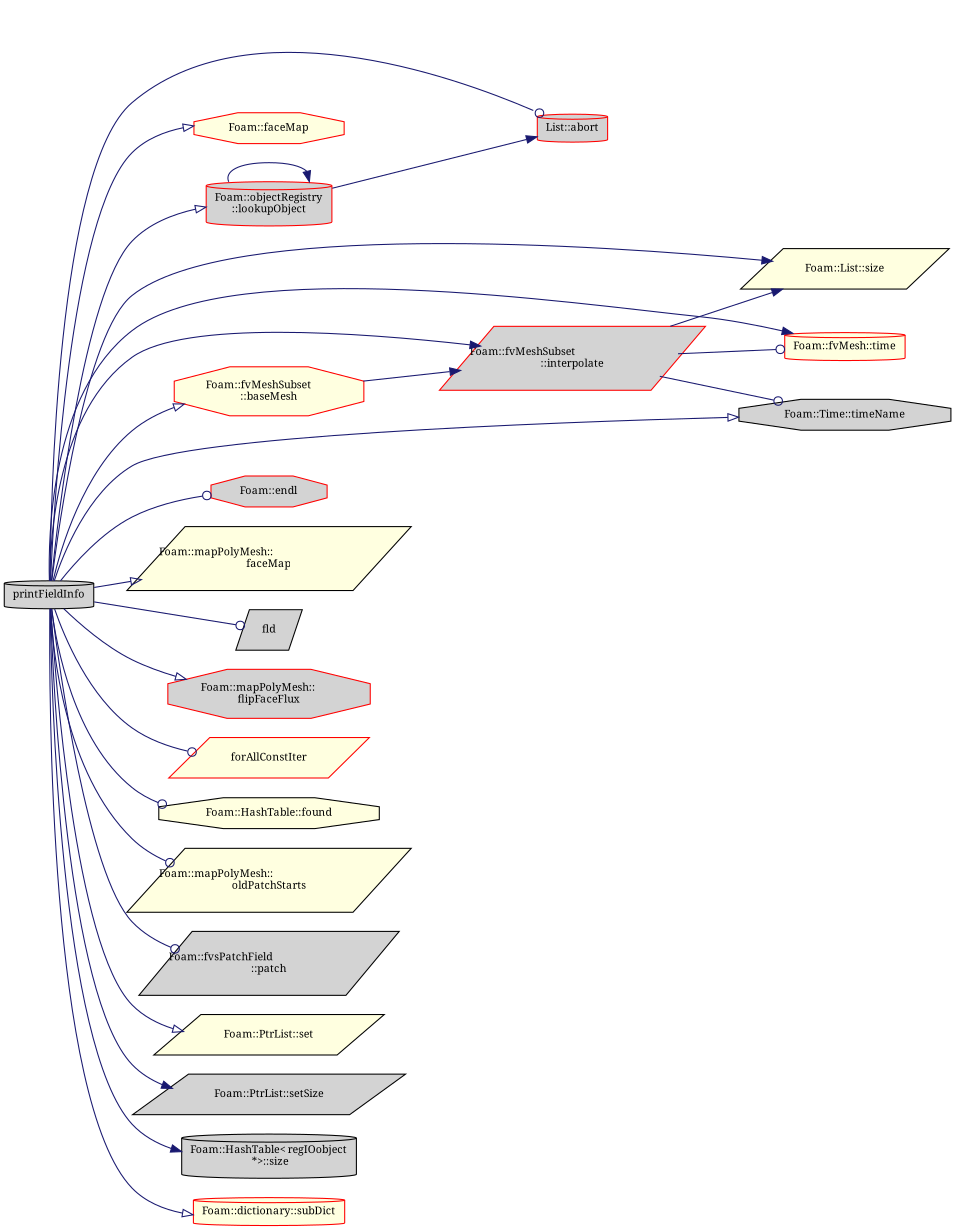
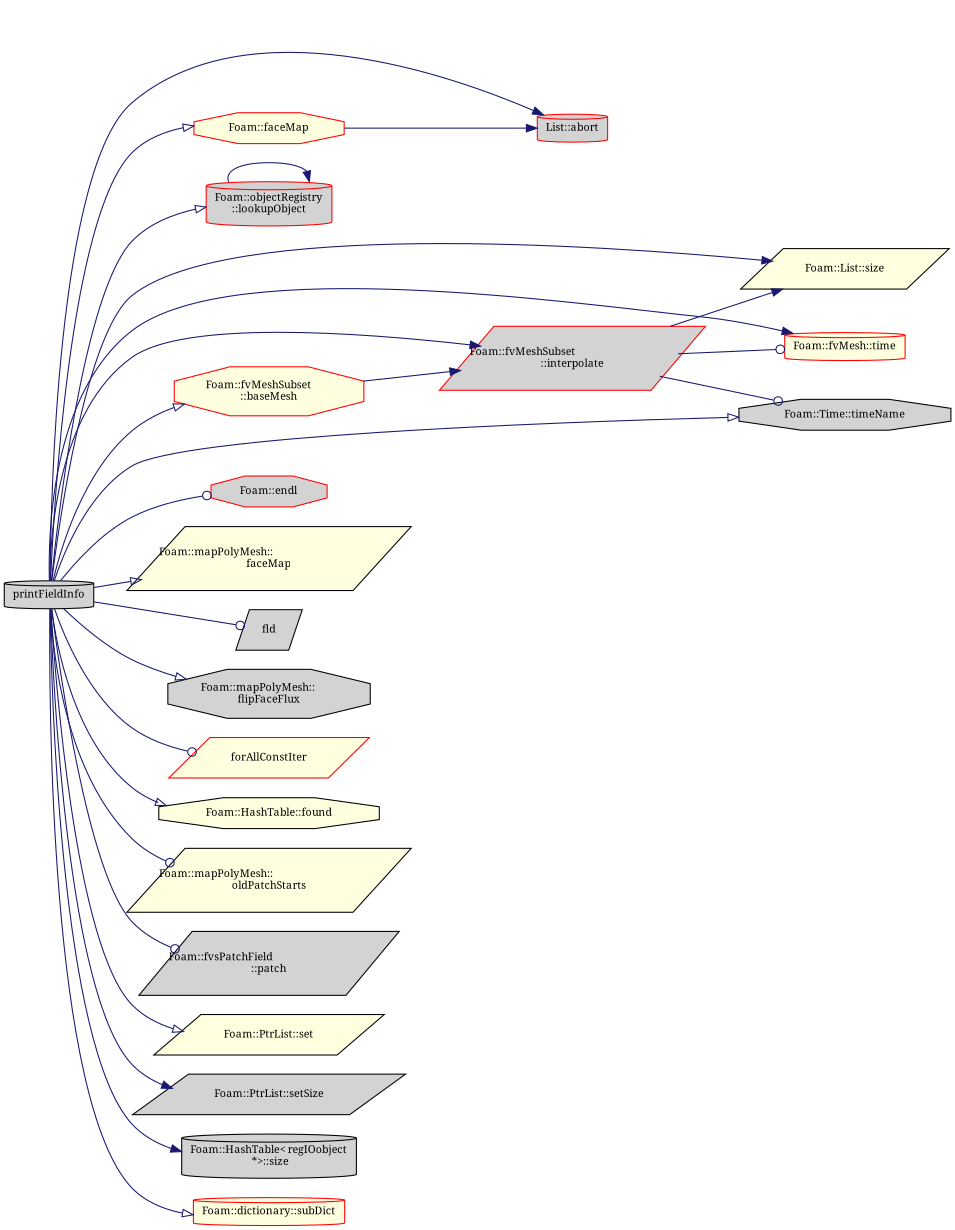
(112, 132) -> (112, 132)
(429, 164) -> (435, 128)
(269, 694) -> (269, 694)
(82, 720) -> (82, 720)
